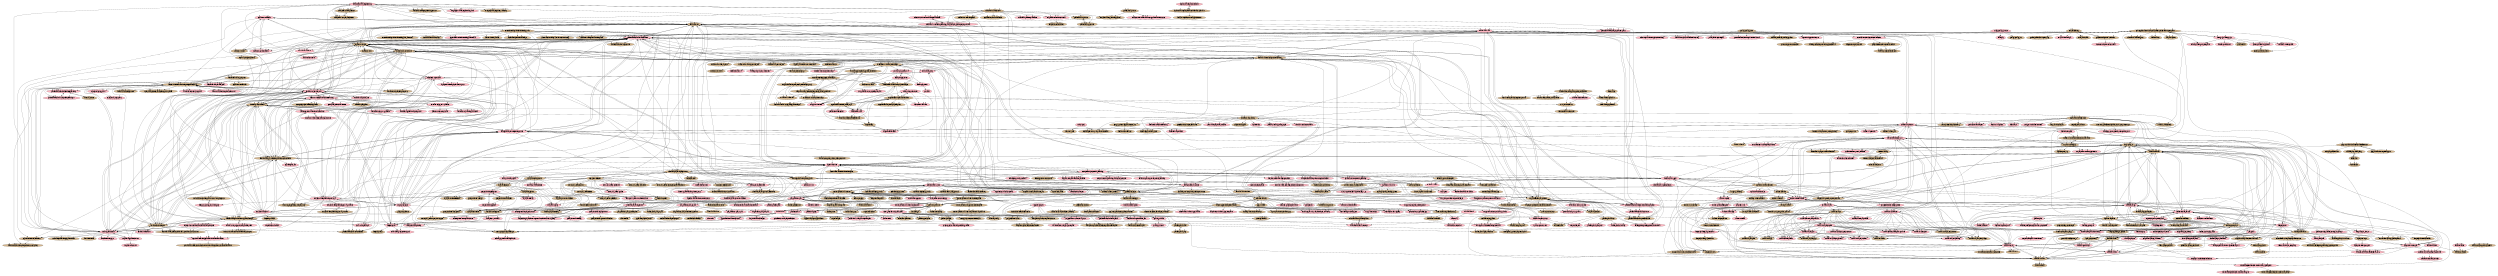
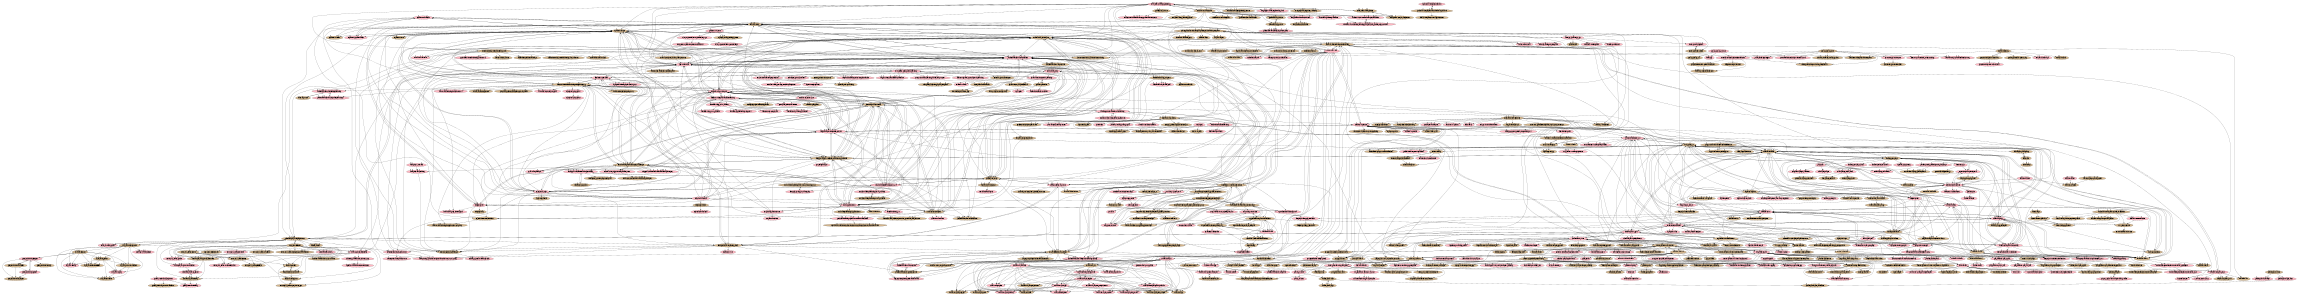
(2261, 44) -> (1696, 44)
(1337, 182) -> (736, 27)
(735, 198) -> (184, 265)
